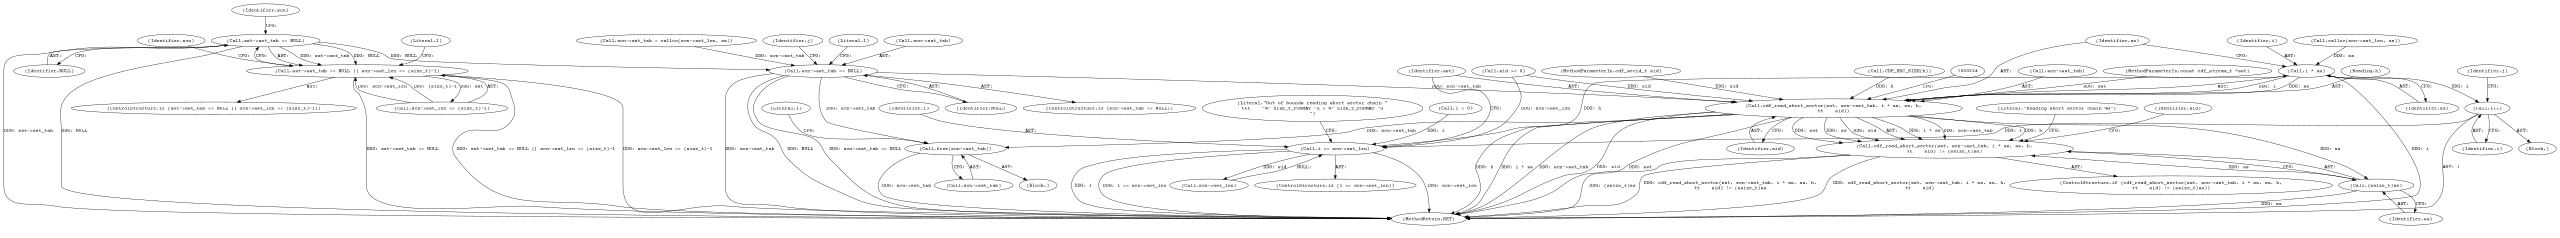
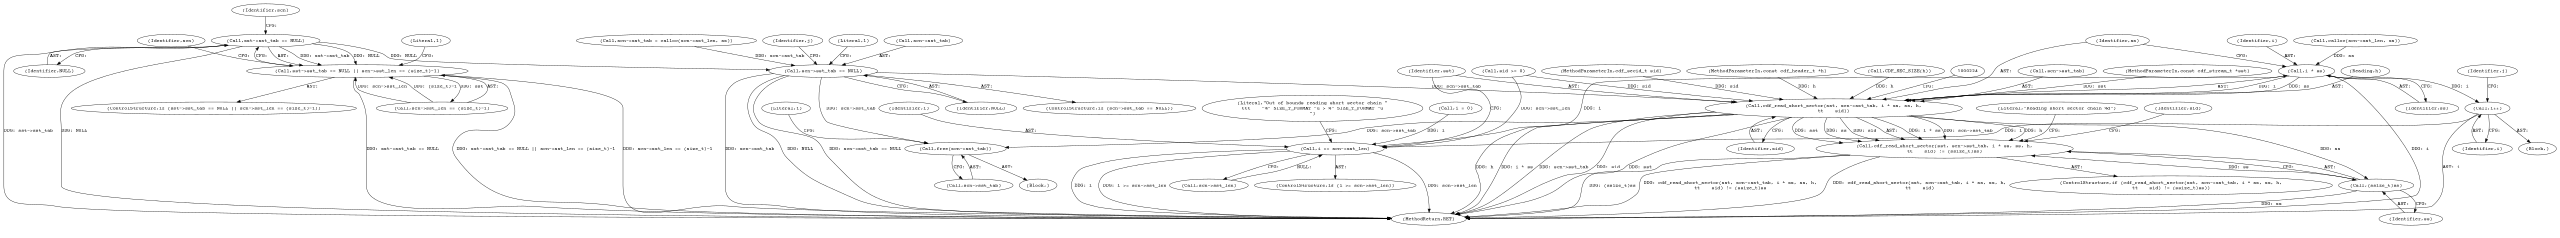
none -> (1768, 71)
(1592, 108) -> (1592, 108)
(1275, 167) -> (1275, 167)
(1058, 212) -> none
